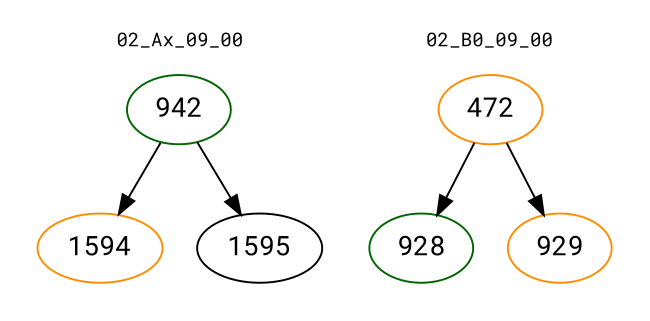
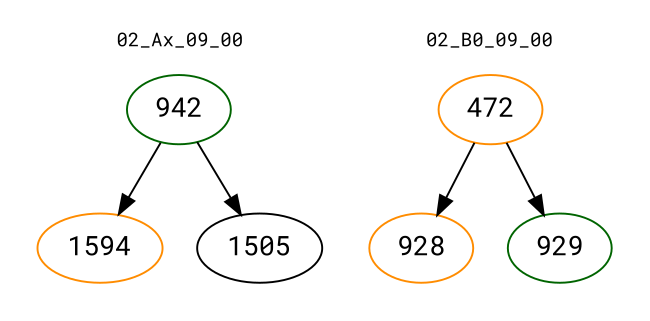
(260, 248) -> (260, 248)
(421, 248) -> (421, 248)
(560, 248) -> (560, 248)
